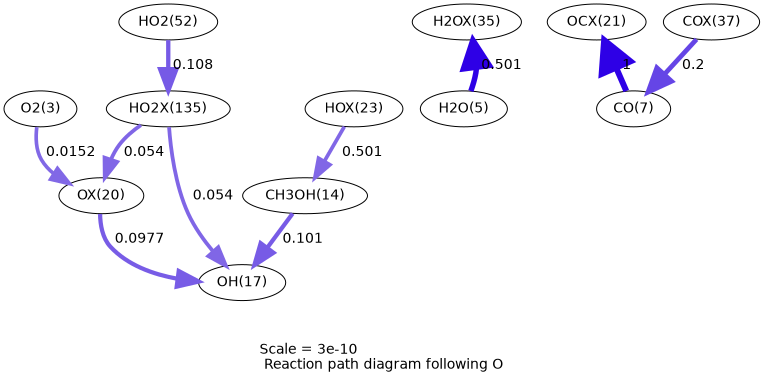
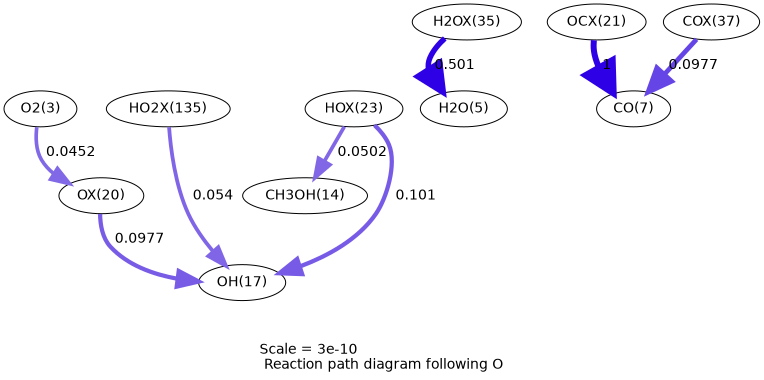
(168, 22) -> none
(692, 65) -> (692, 65)
(474, 79) -> (433, 52)
(621, 79) -> (595, 54)
(123, 140) -> none
(69, 152) -> (69, 152)
(360, 152) -> (360, 152)
(280, 231) -> (377, 212)
